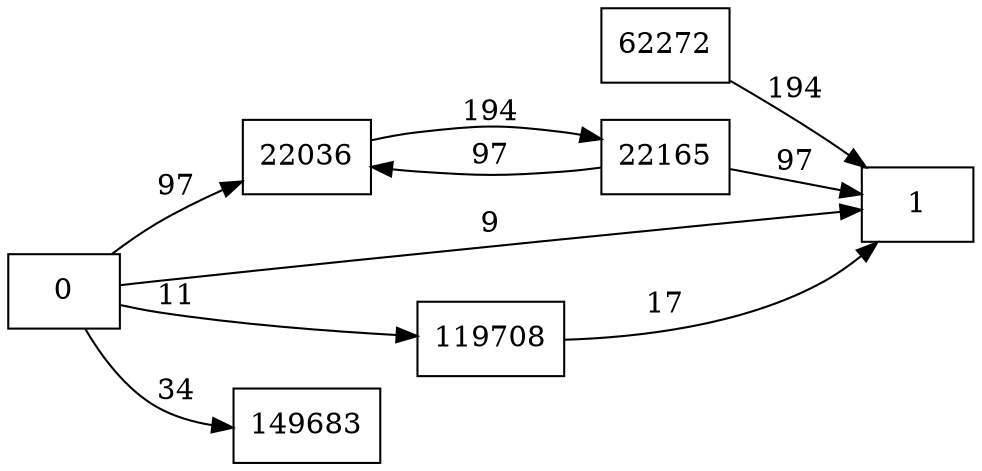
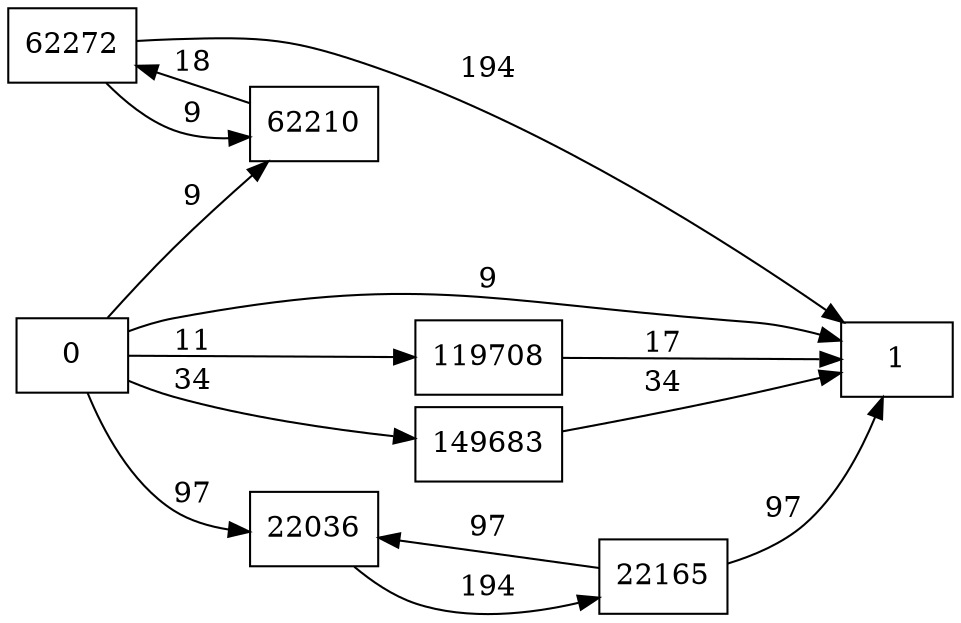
none -> (314, 124)
none -> (692, 406)
